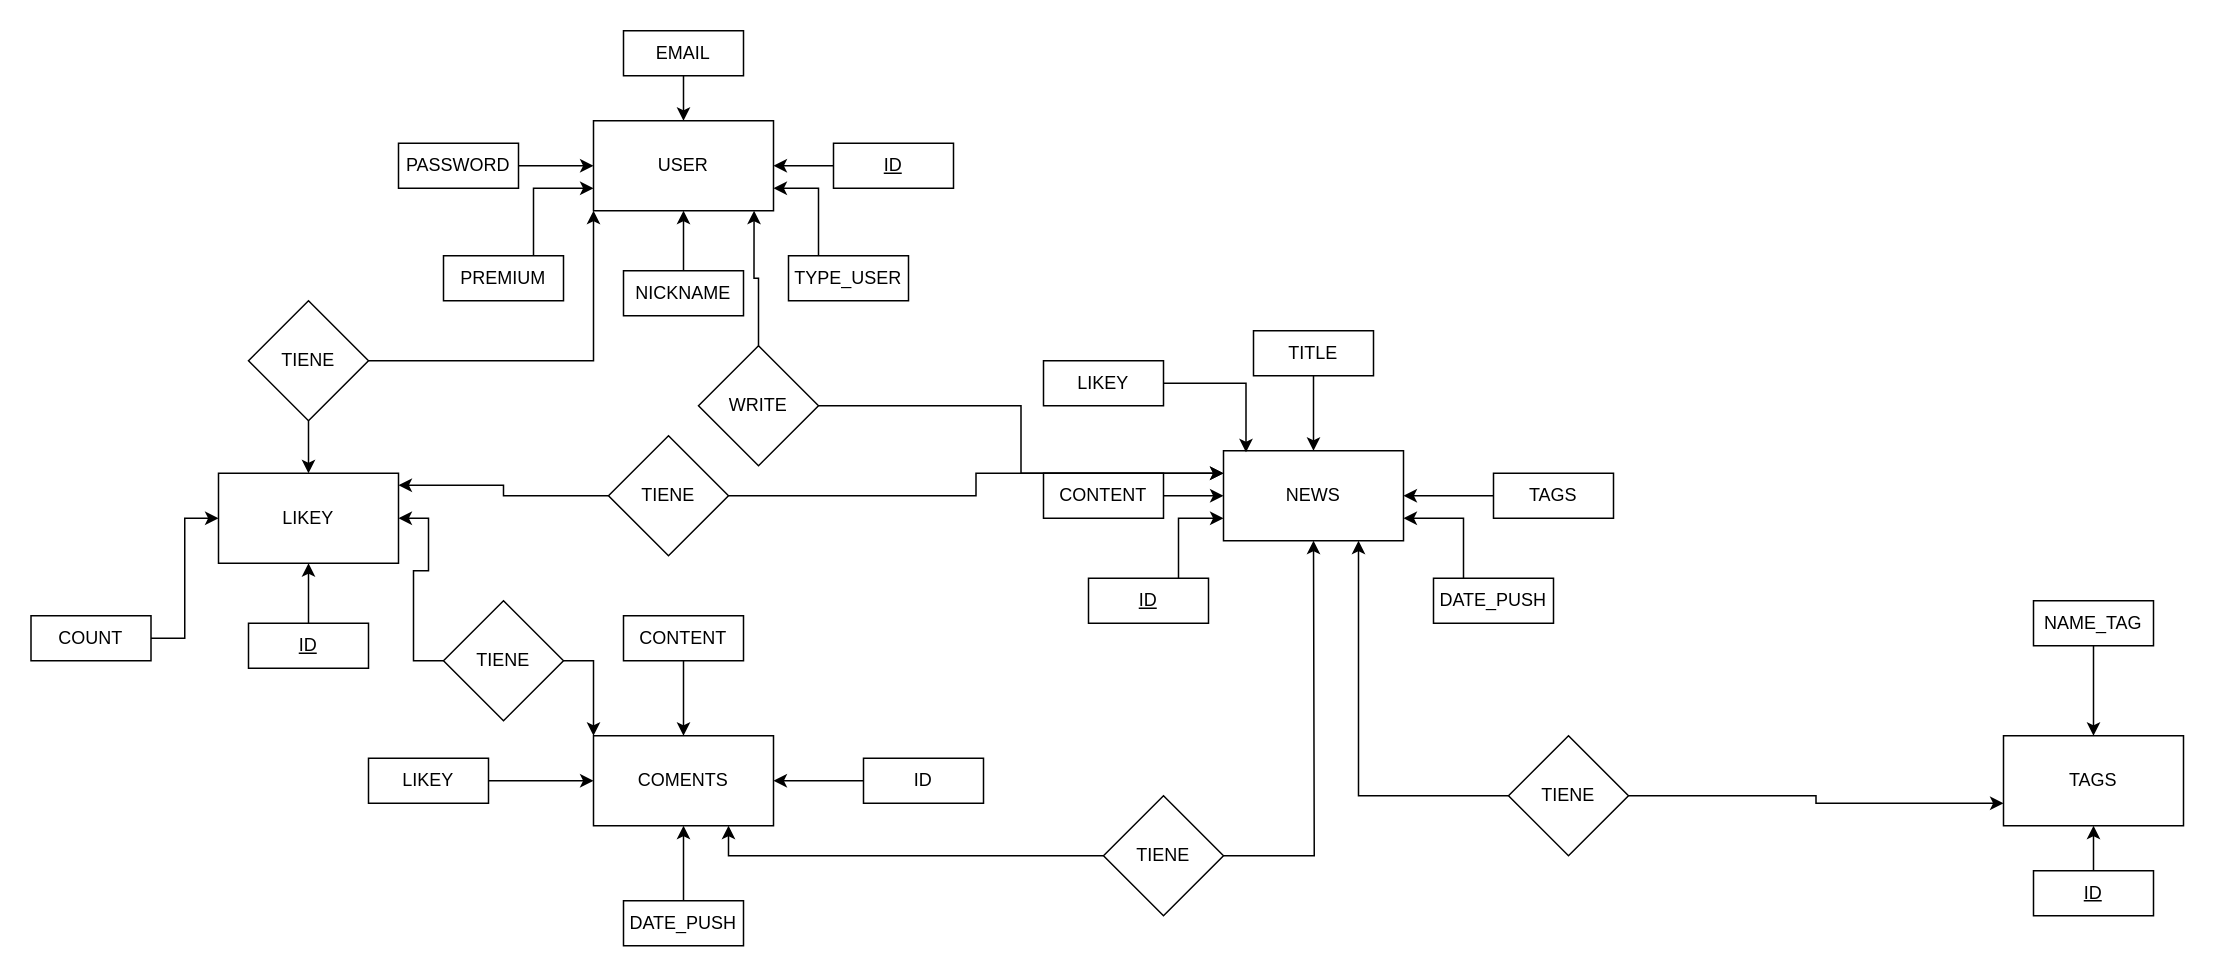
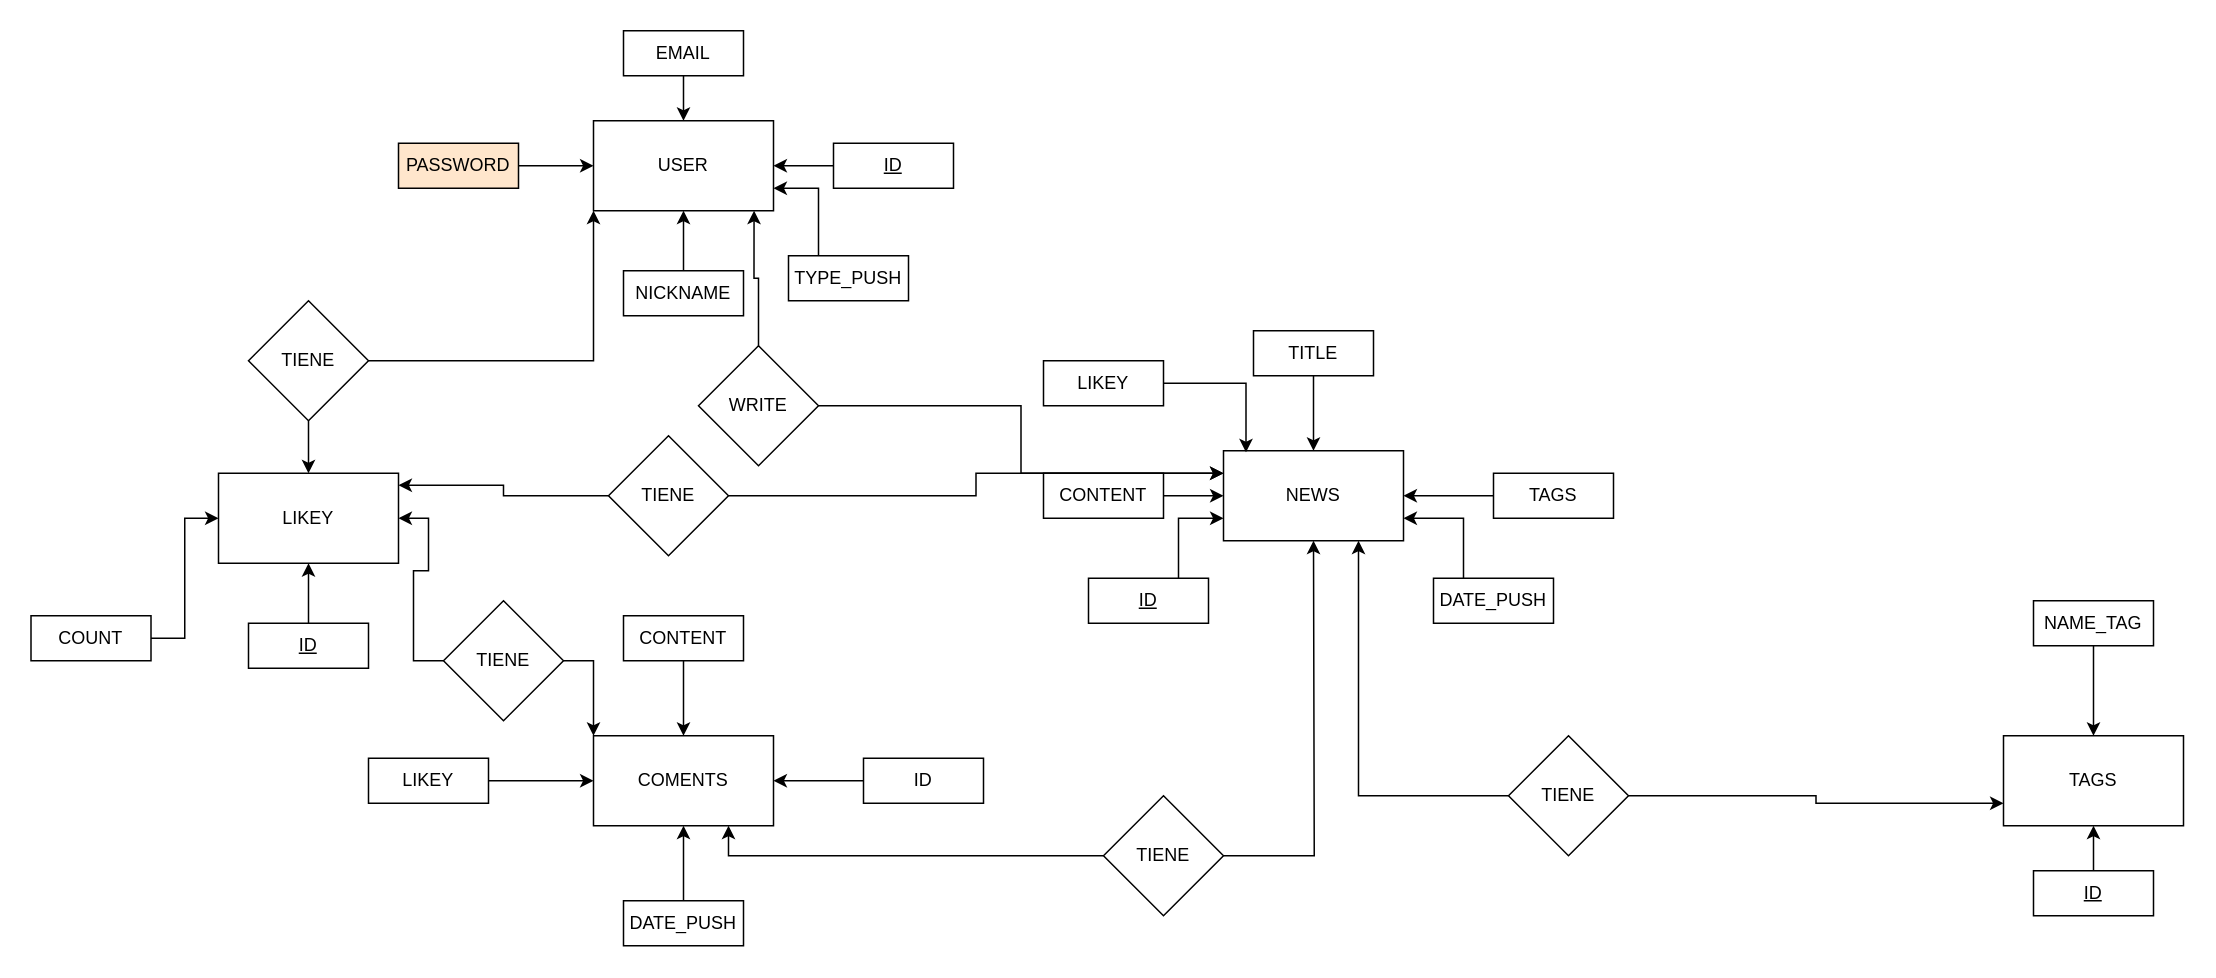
(458, 166) -> (458, 166)
(533, 197) -> none
(503, 278) -> none
(848, 278) -> (848, 278)
